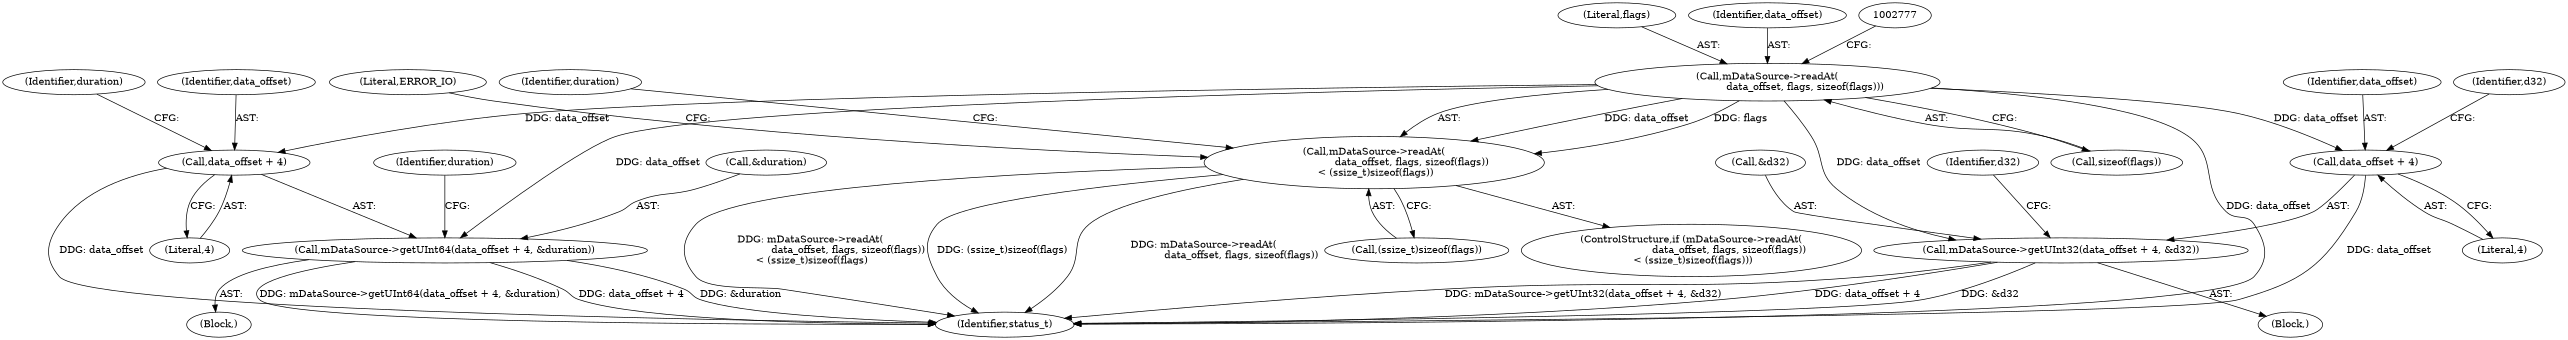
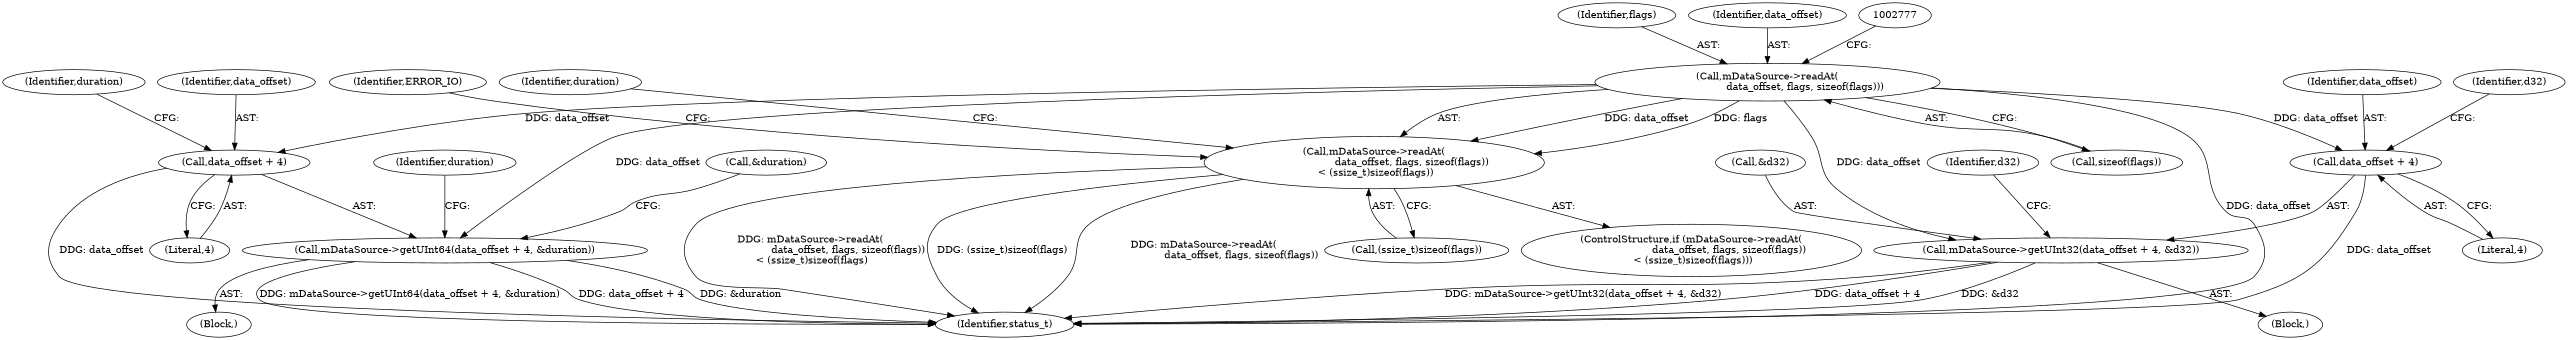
(1617, 15) -> (1617, 15)
(408, 82) -> (408, 82)
(650, 207) -> (650, 207)
